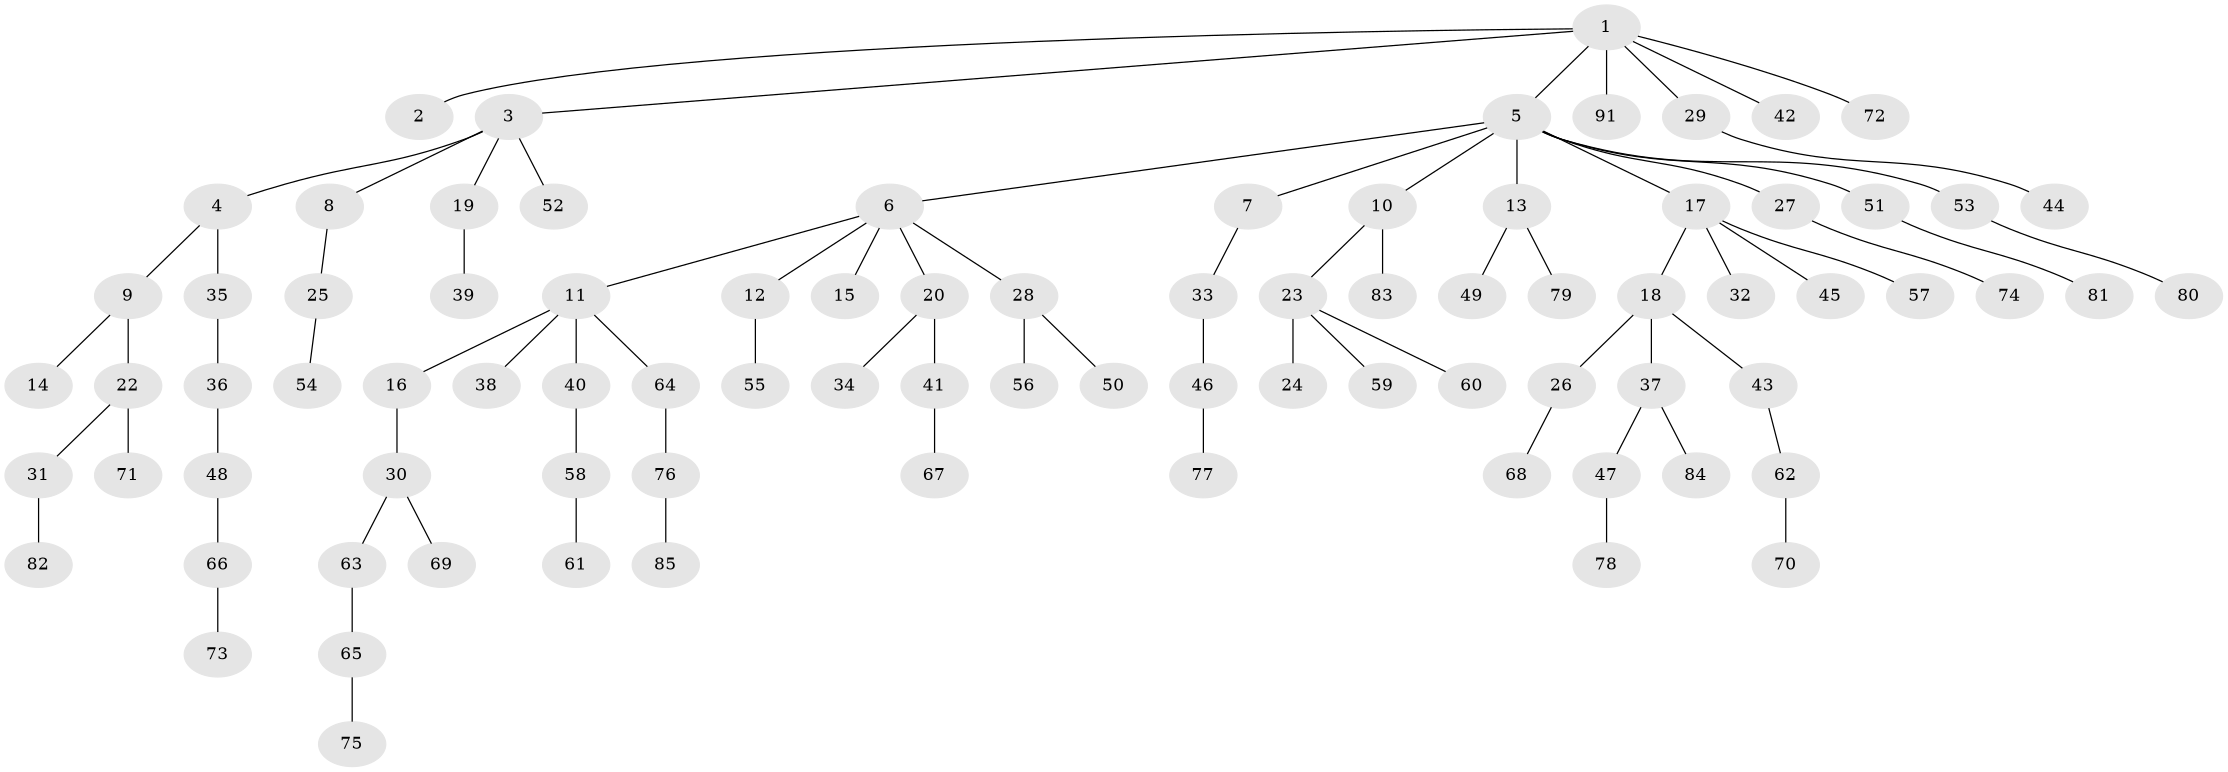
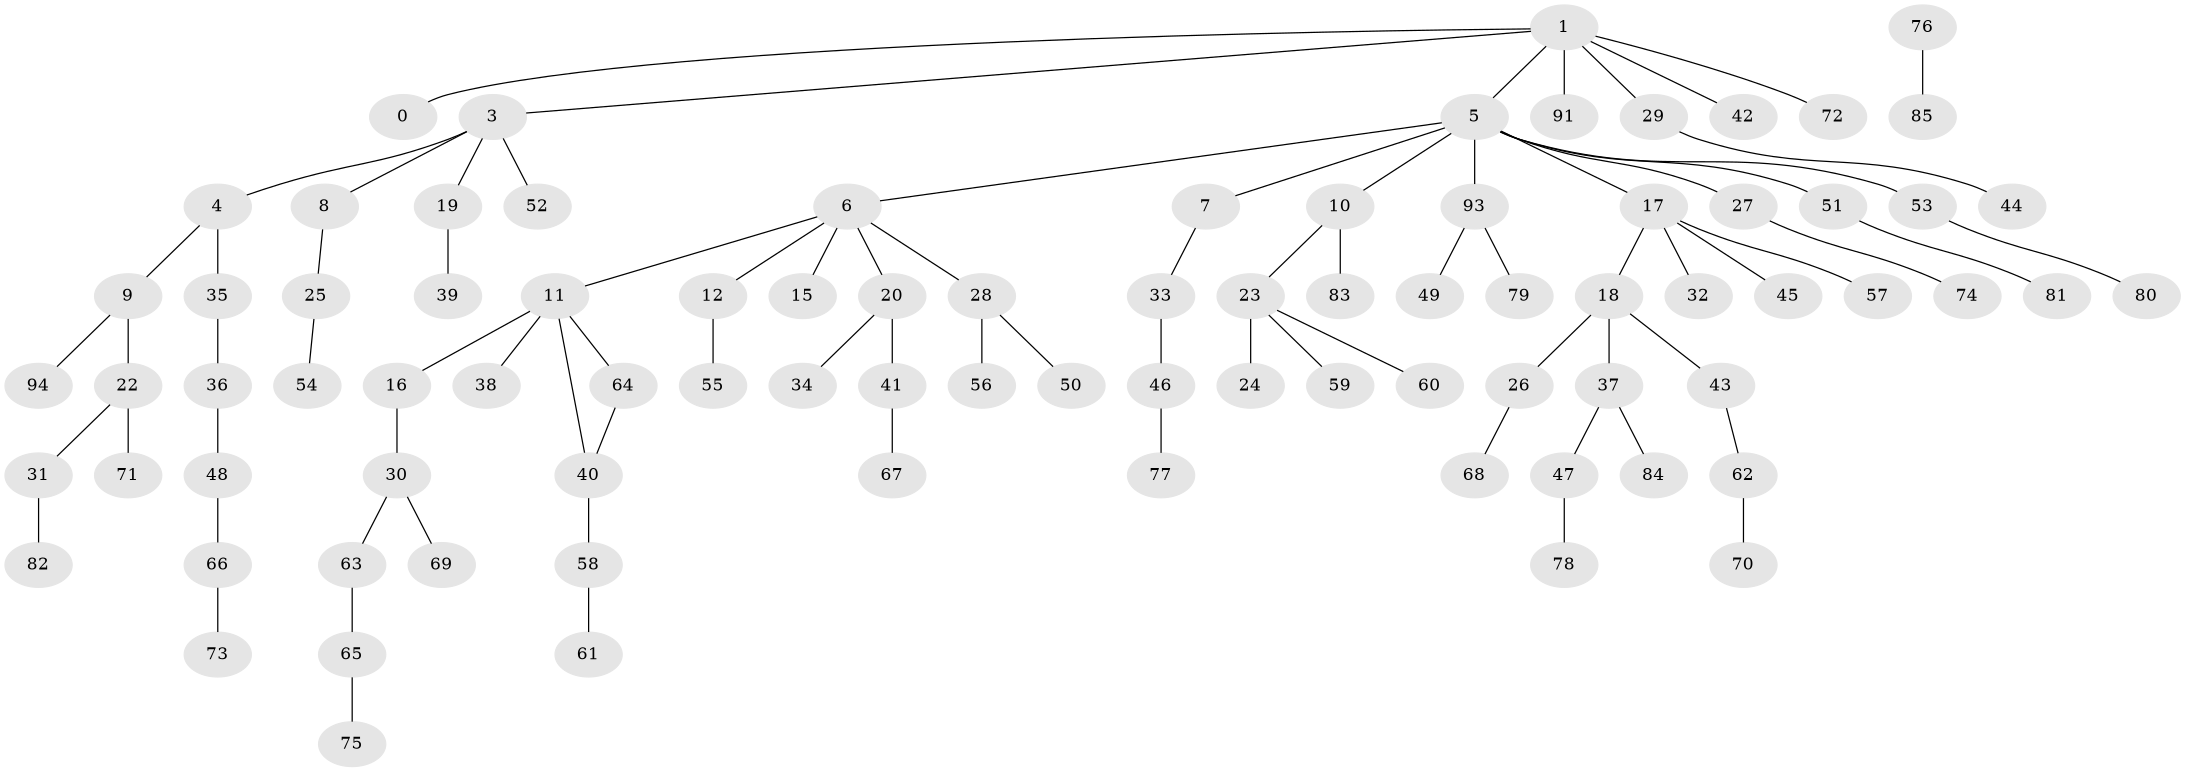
(419, 117) -> (403, 117)
(1517, 207) -> (1475, 207)
(39, 386) -> (39, 386)
(666, 431) -> (606, 431)
